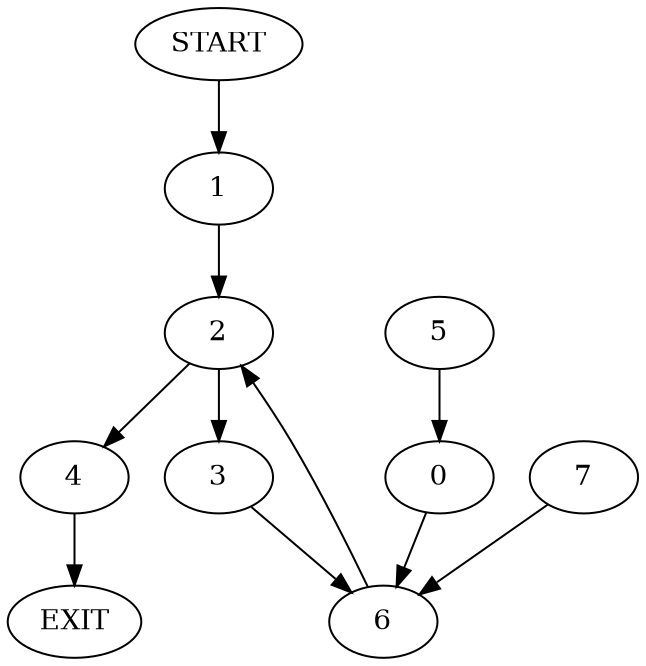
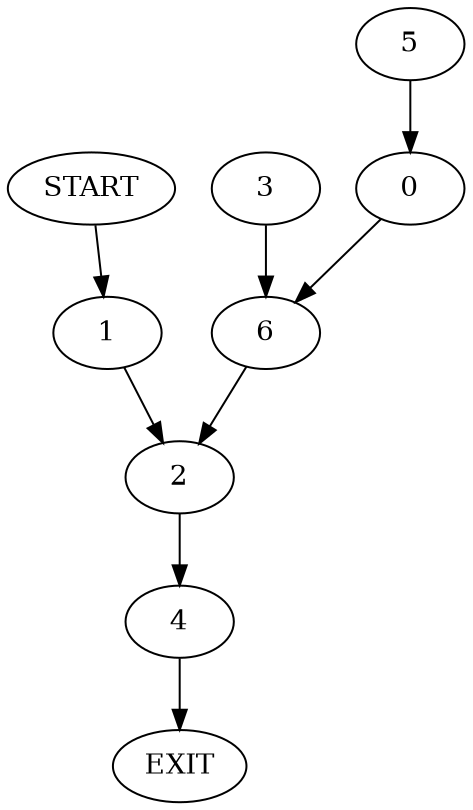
(219, 395) -> none
(584, 477) -> none
